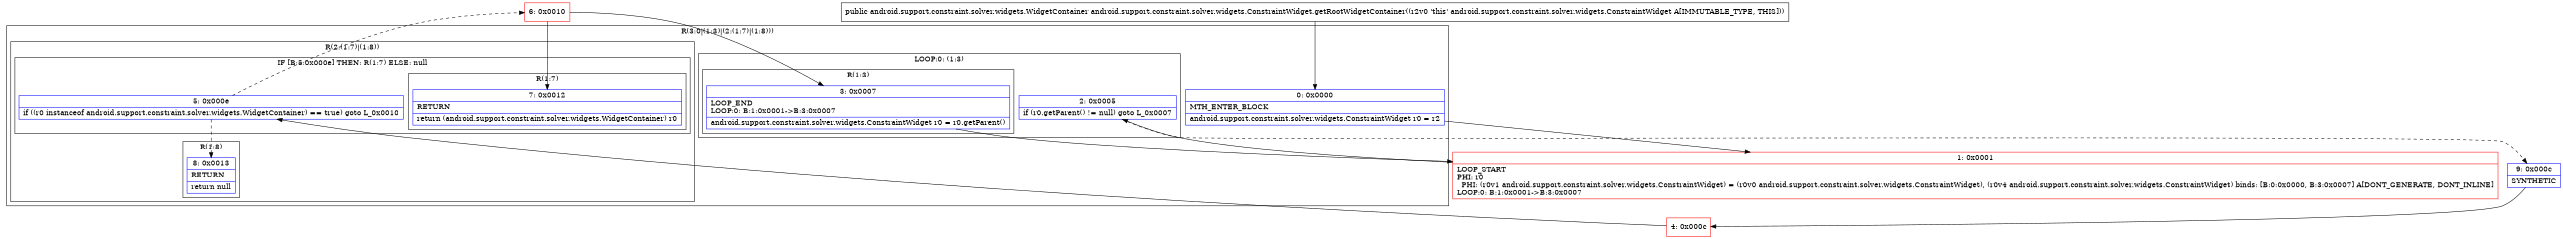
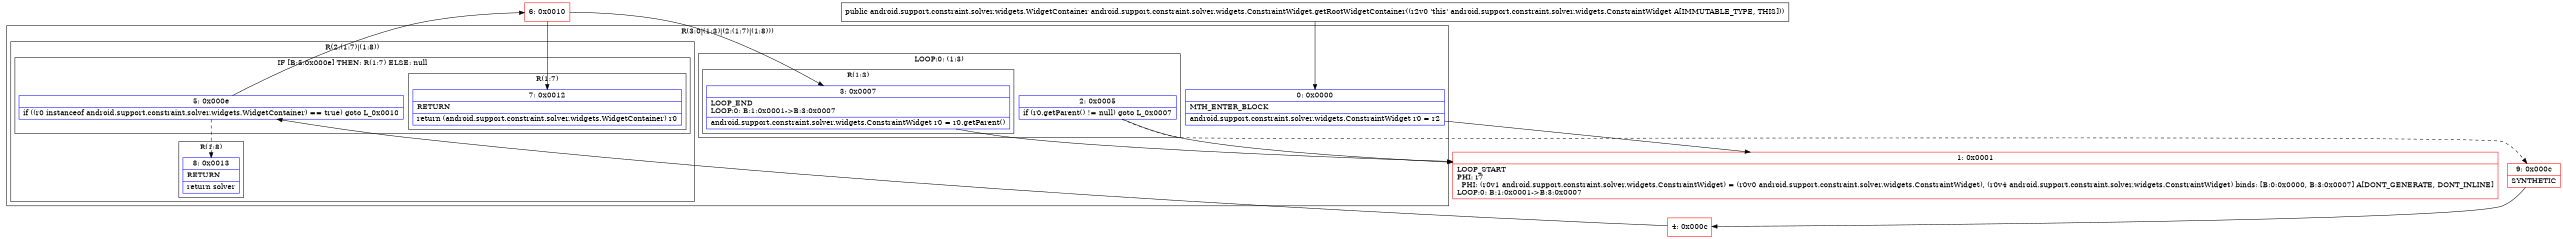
(371, 36) -> (371, 36)
(1289, 152) -> (1283, 151)
(2534, 175) -> (2534, 175)
(1472, 177) -> (1472, 177)
(211, 187) -> (211, 187)
